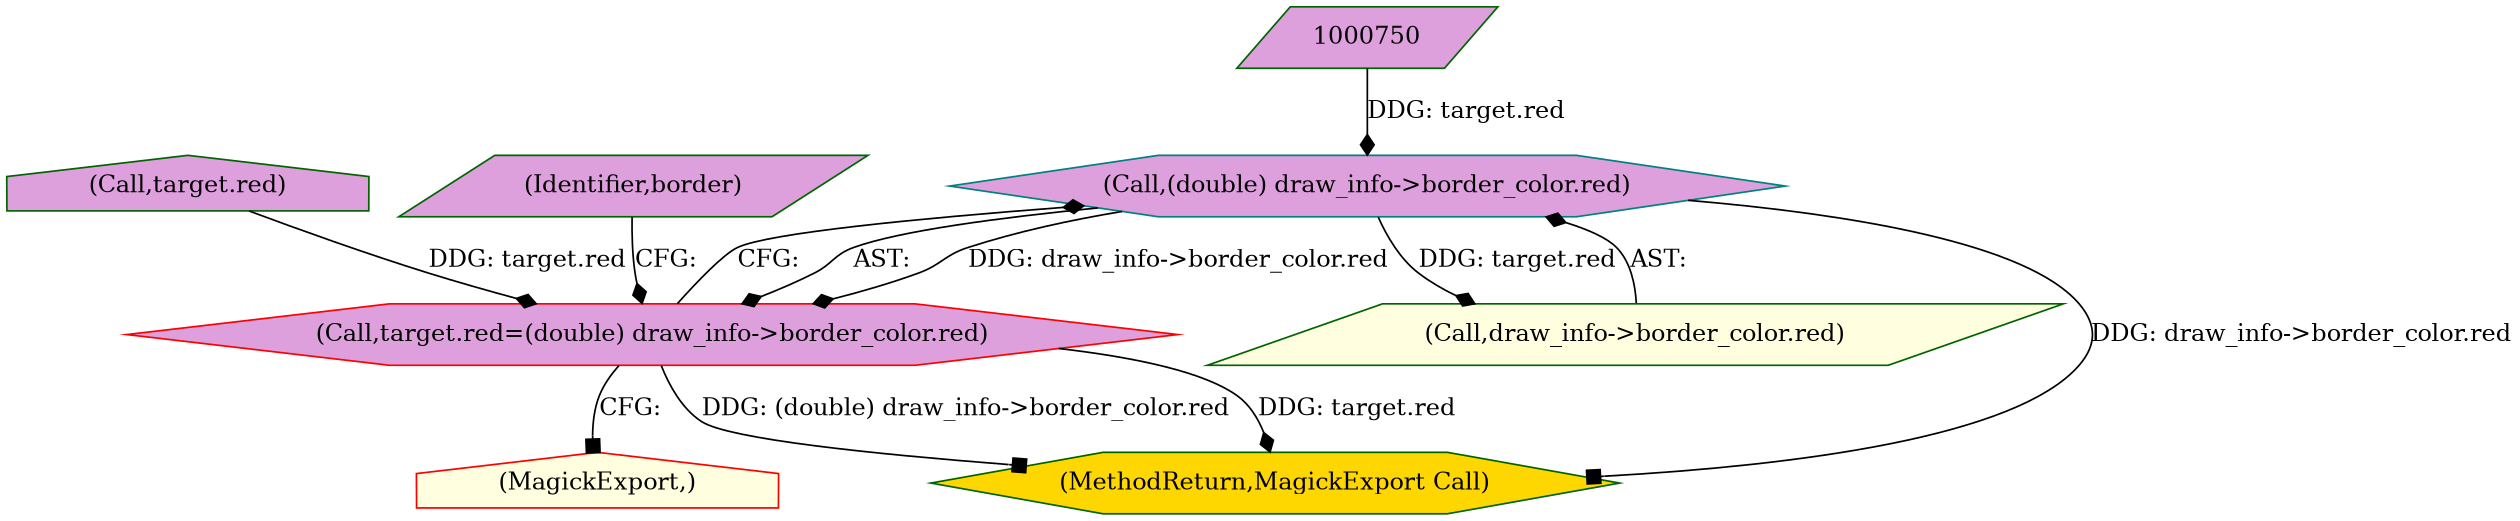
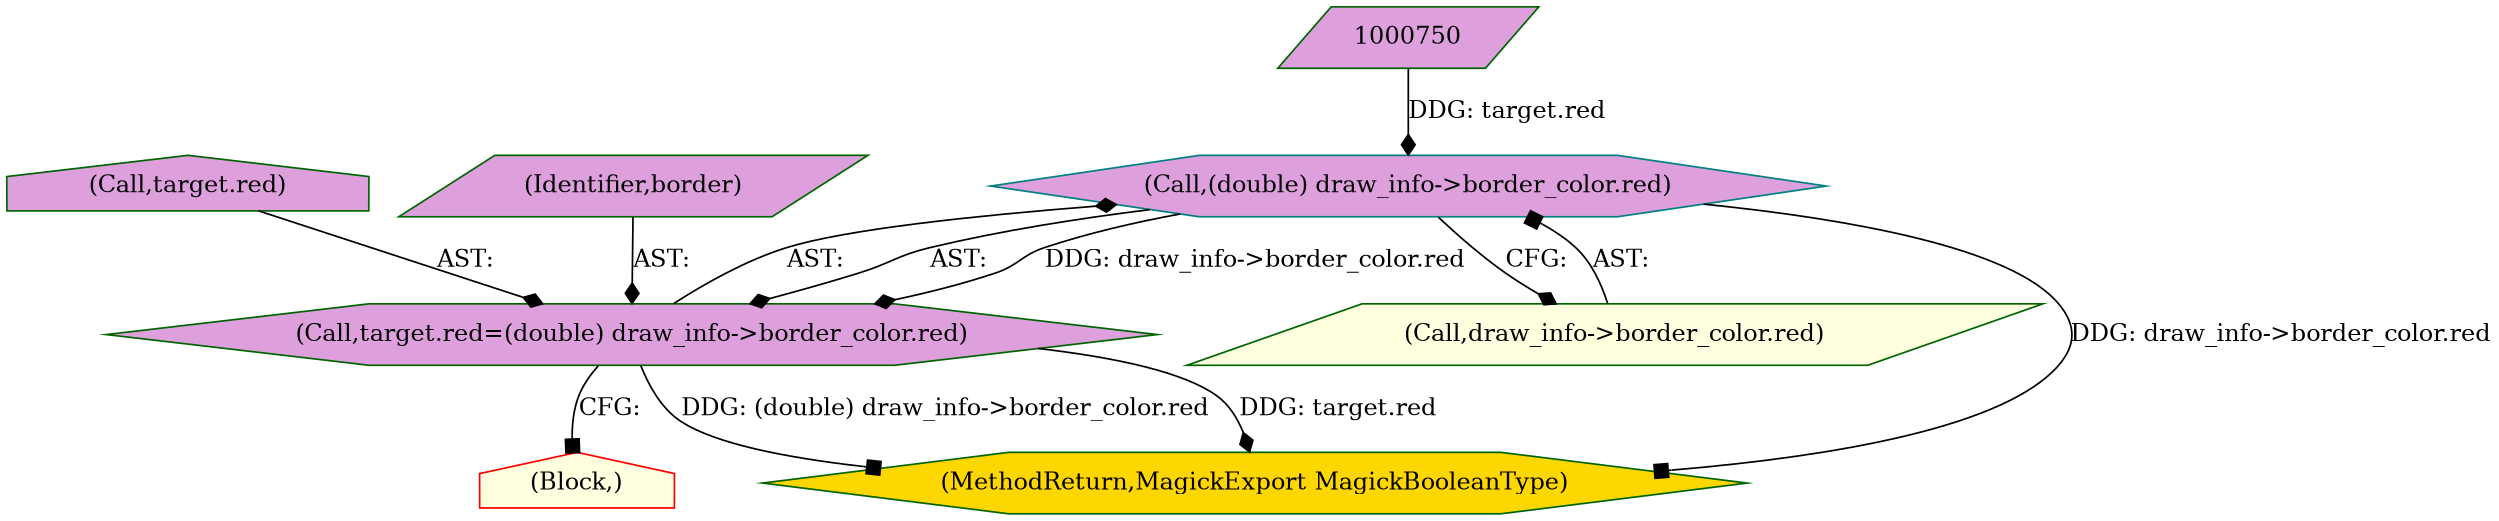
(1618, 249) -> (1584, 257)
(528, 260) -> (469, 260)
(670, 260) -> (666, 260)
(772, 260) -> (819, 260)
(1518, 260) -> (1541, 260)
(652, 335) -> (632, 335)
(598, 483) -> (577, 483)
(1275, 483) -> (1255, 483)
